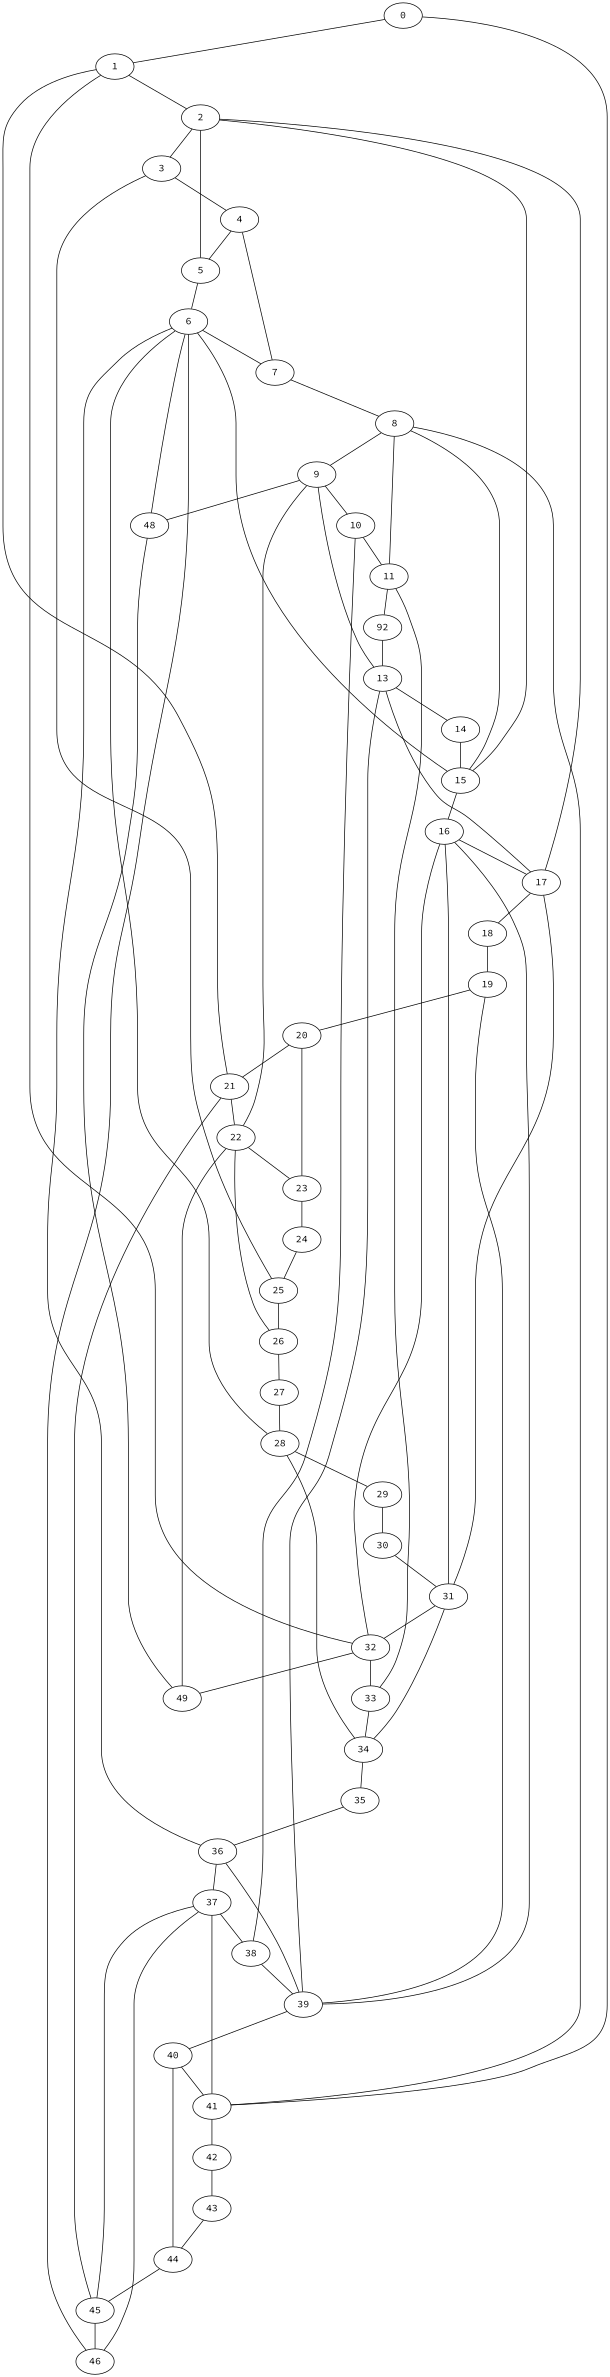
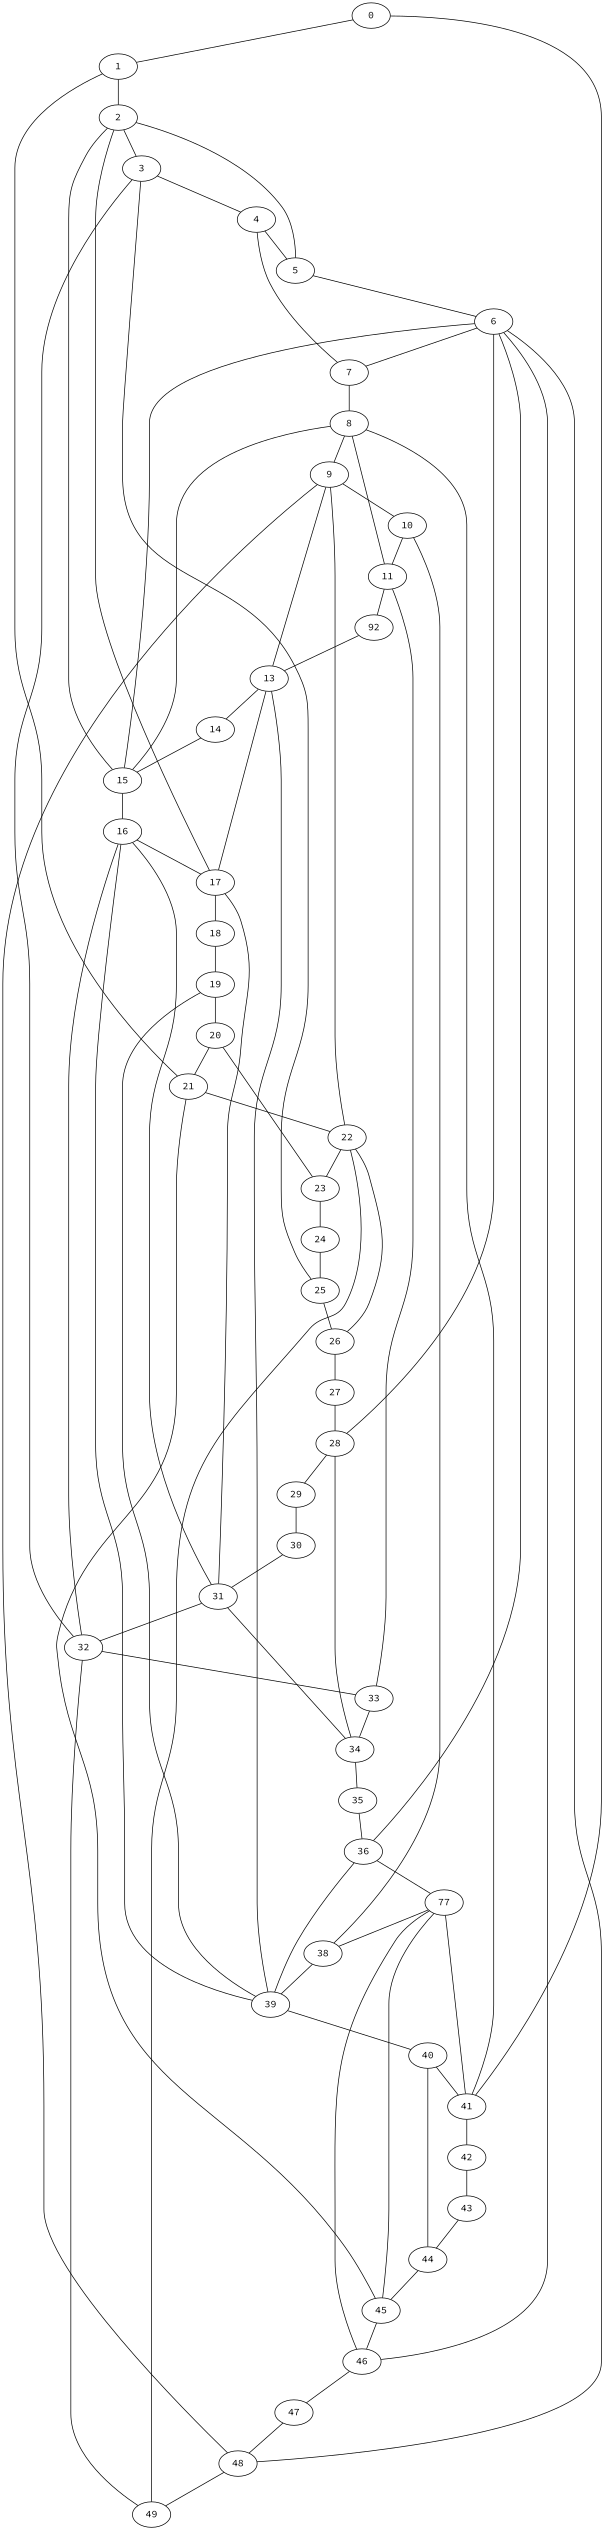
(30, 926) -> (21, 901)
(212, 1903) -> (444, 1903)
none -> (294, 2413)
